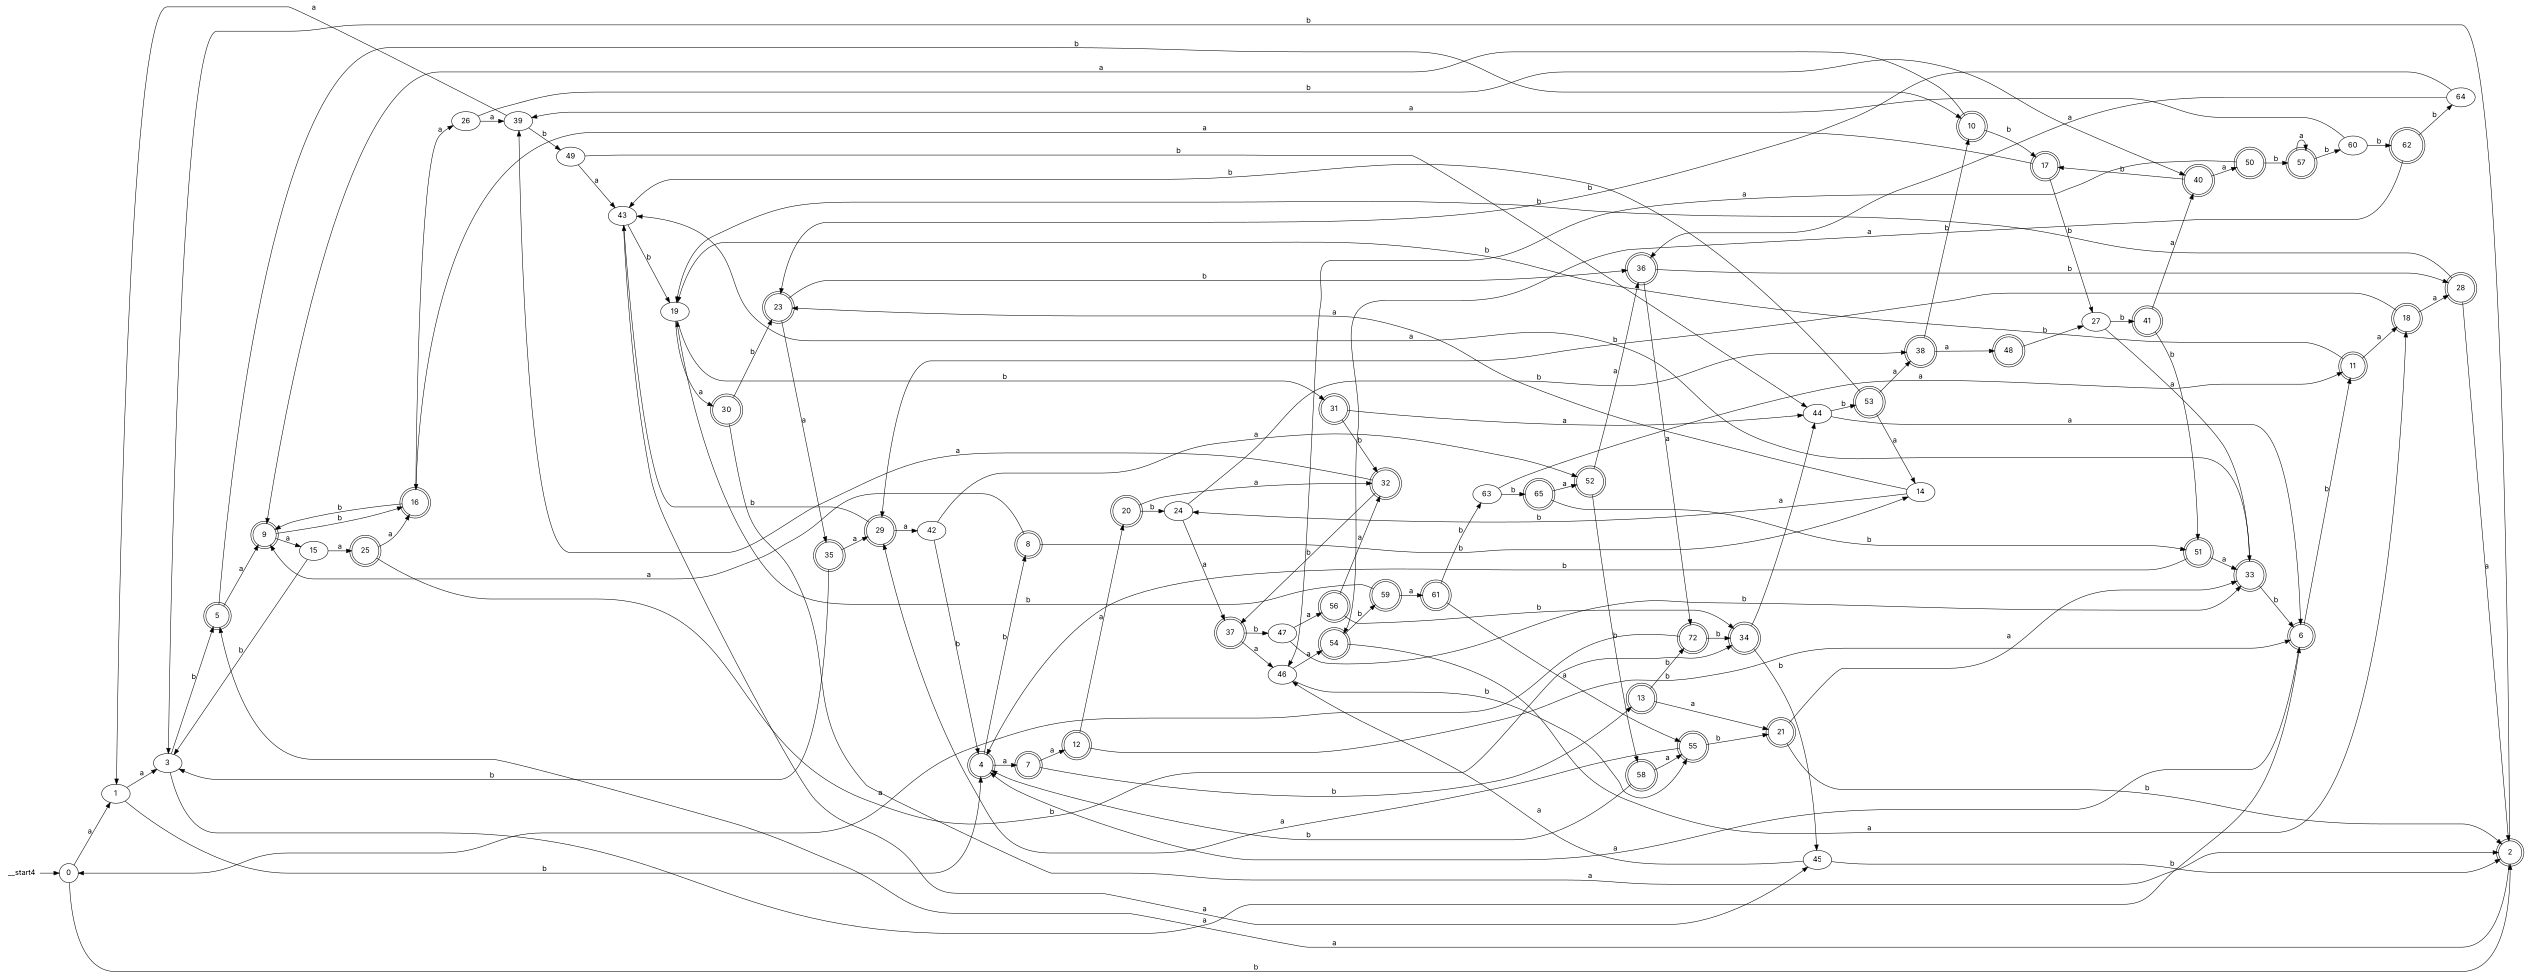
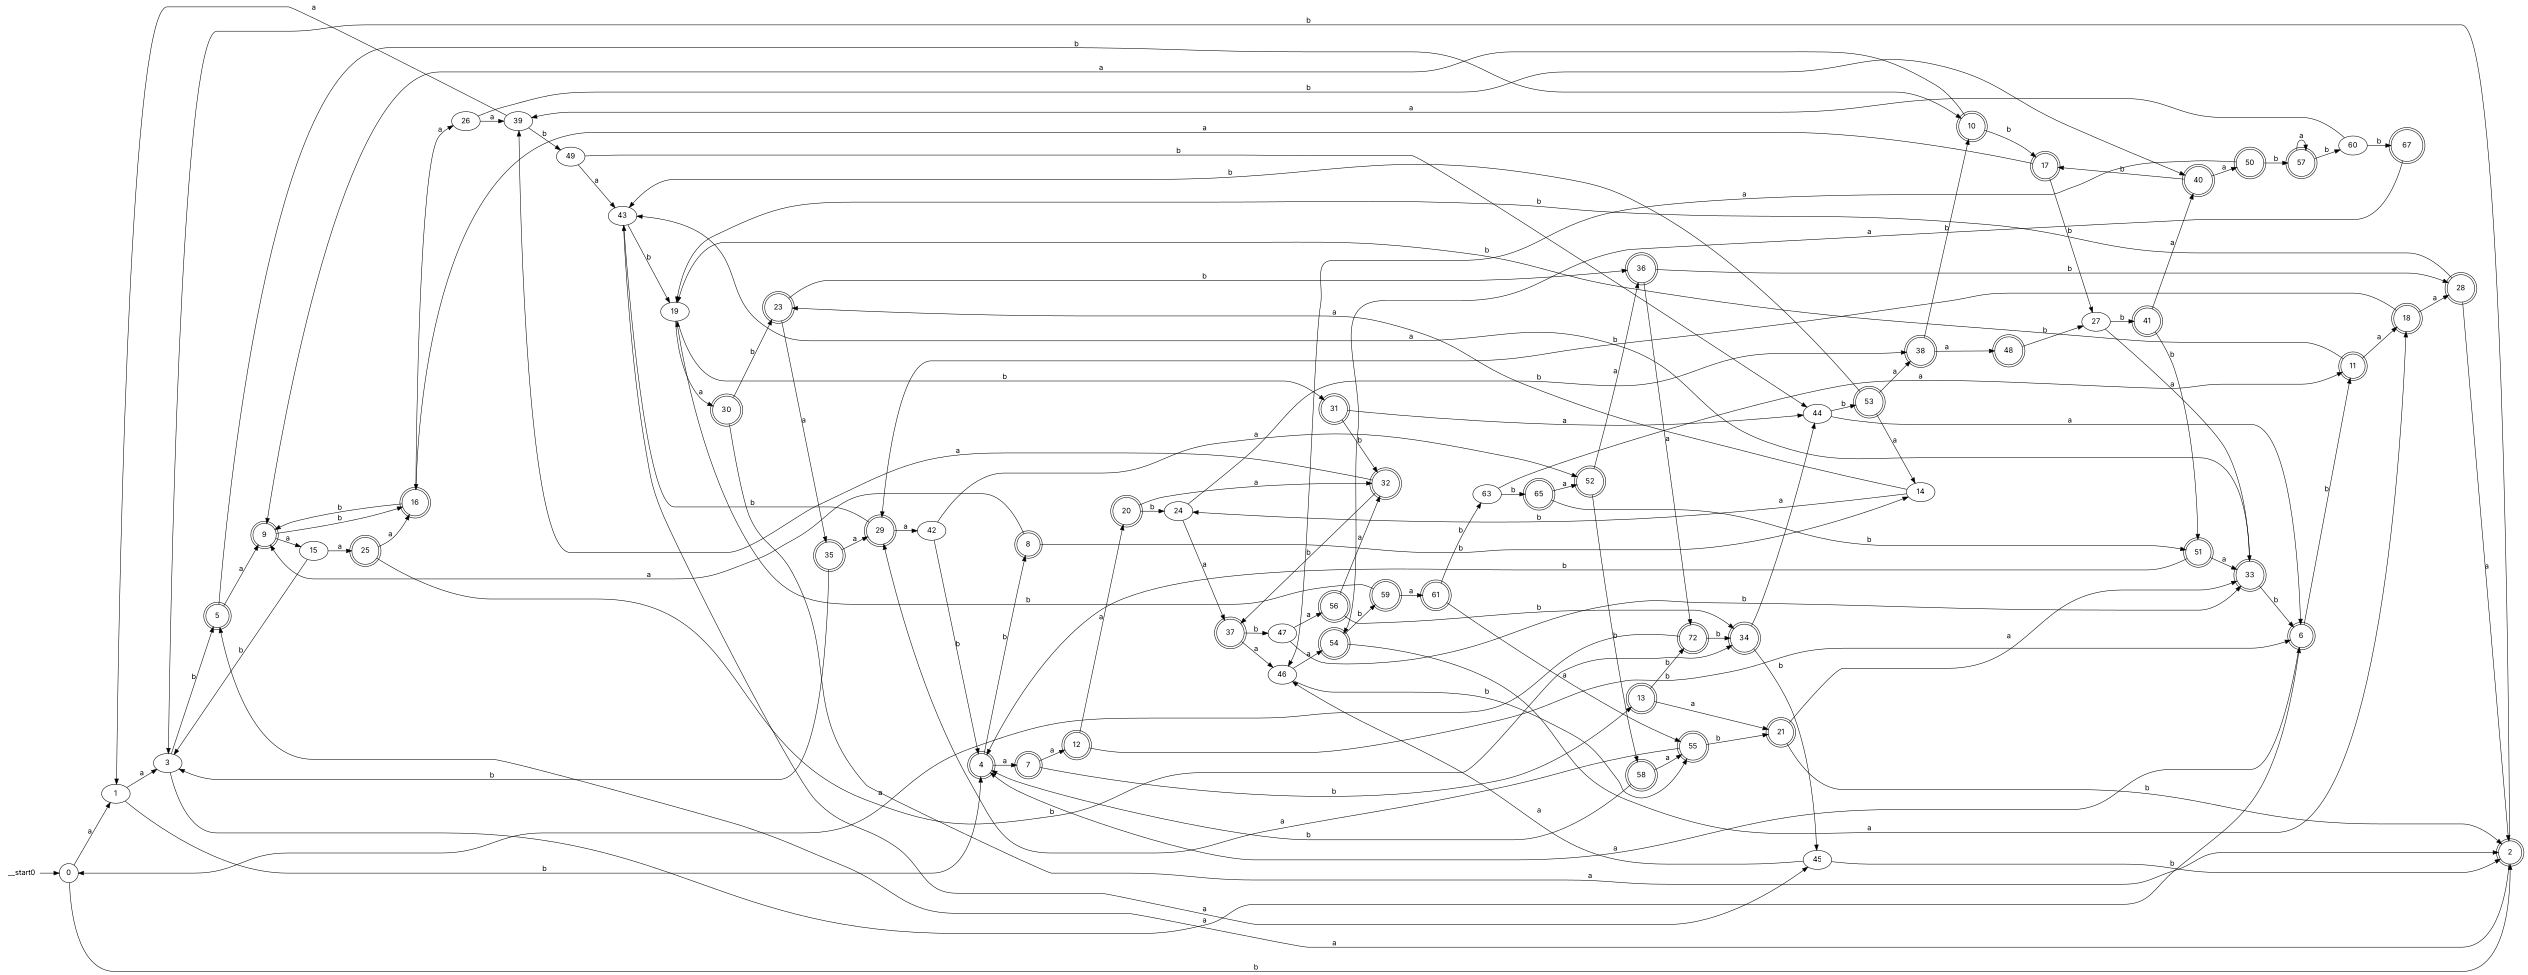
(2461, 97) -> none
(2407, 146) -> (2407, 146)
(22, 873) -> (22, 873)
